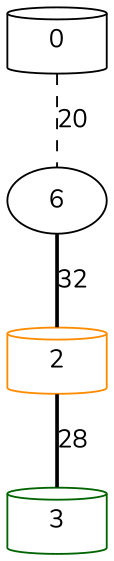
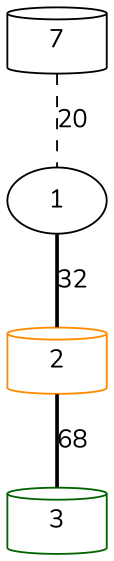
(57, 40) -> (57, 40)
(57, 201) -> (57, 201)
(73, 441) -> (73, 441)
